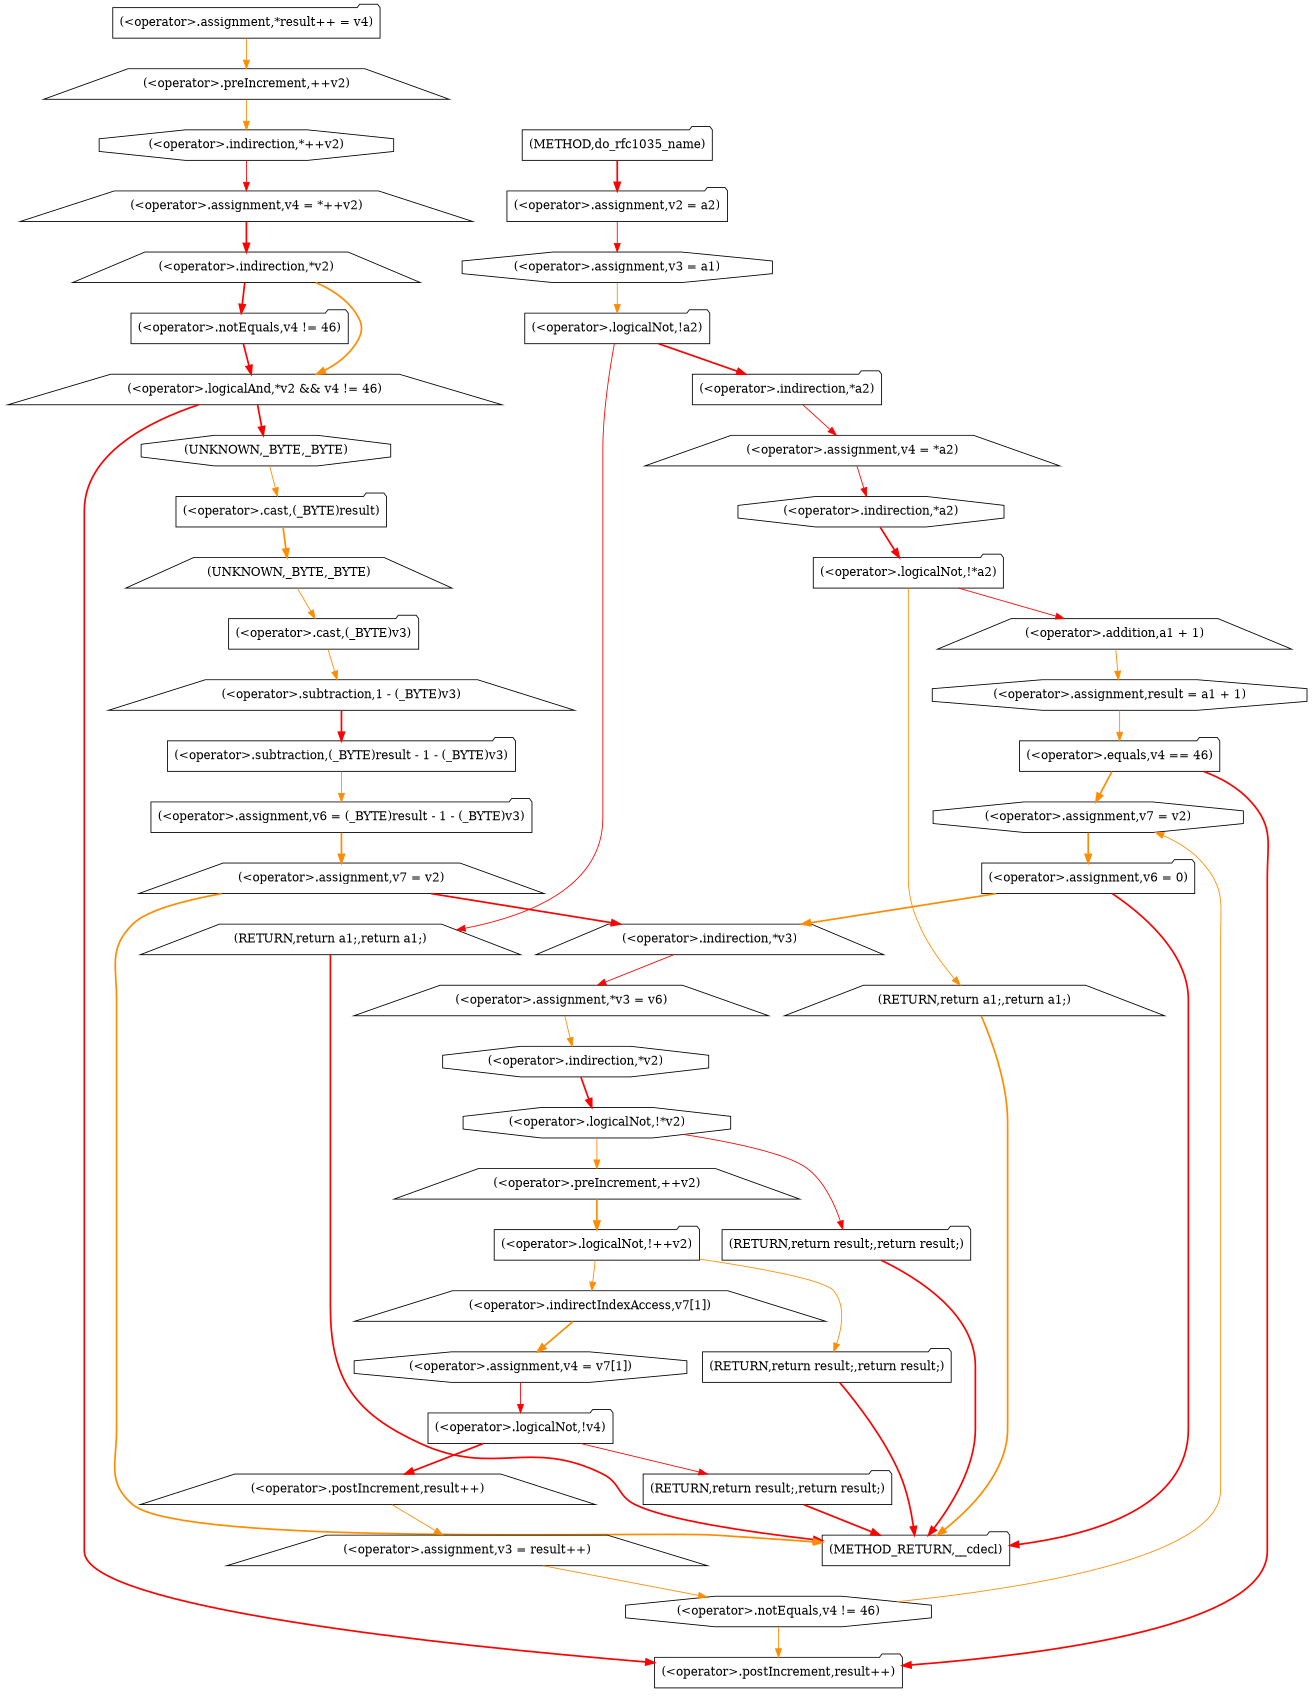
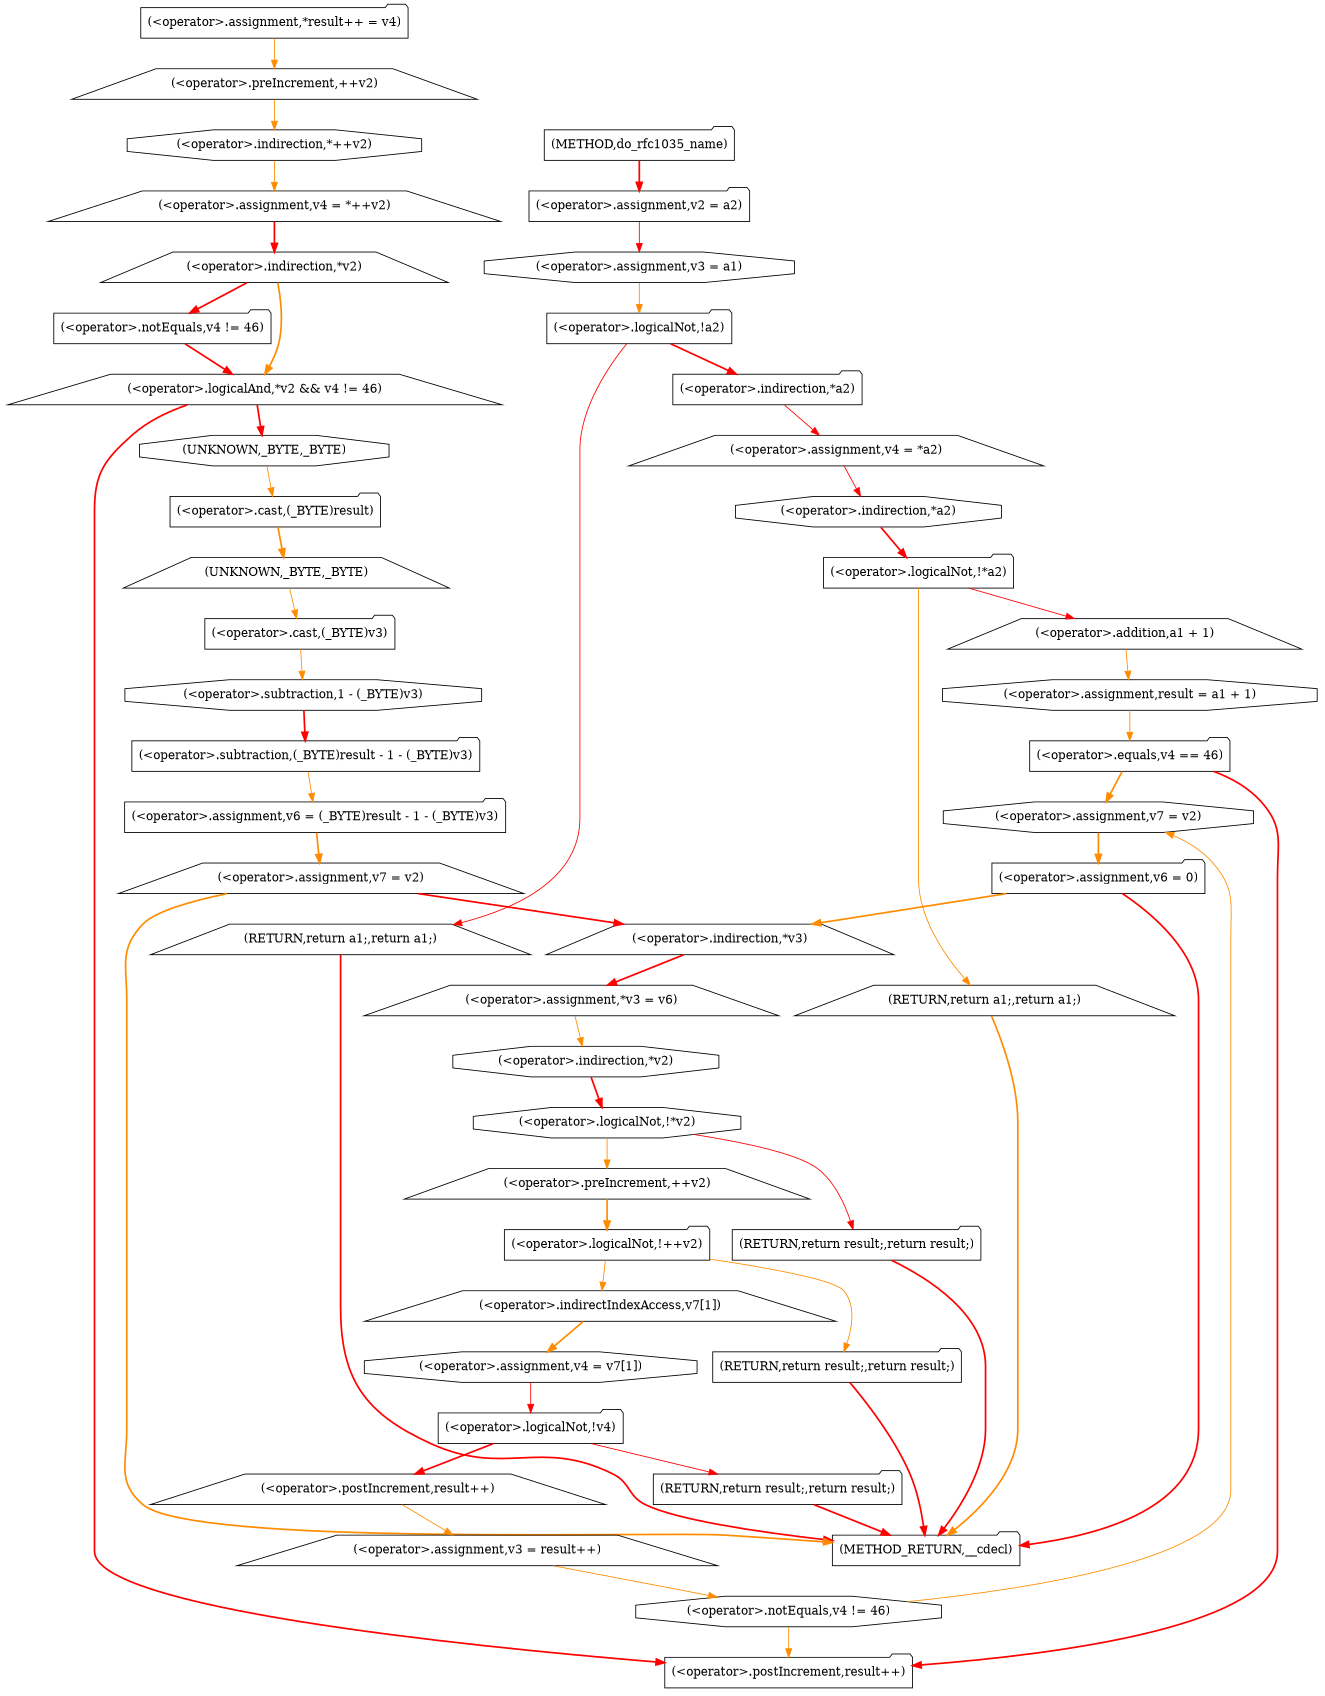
(246, 172) -> (274, 172)
(341, 695) -> (303, 695)
(639, 968) -> (650, 968)
